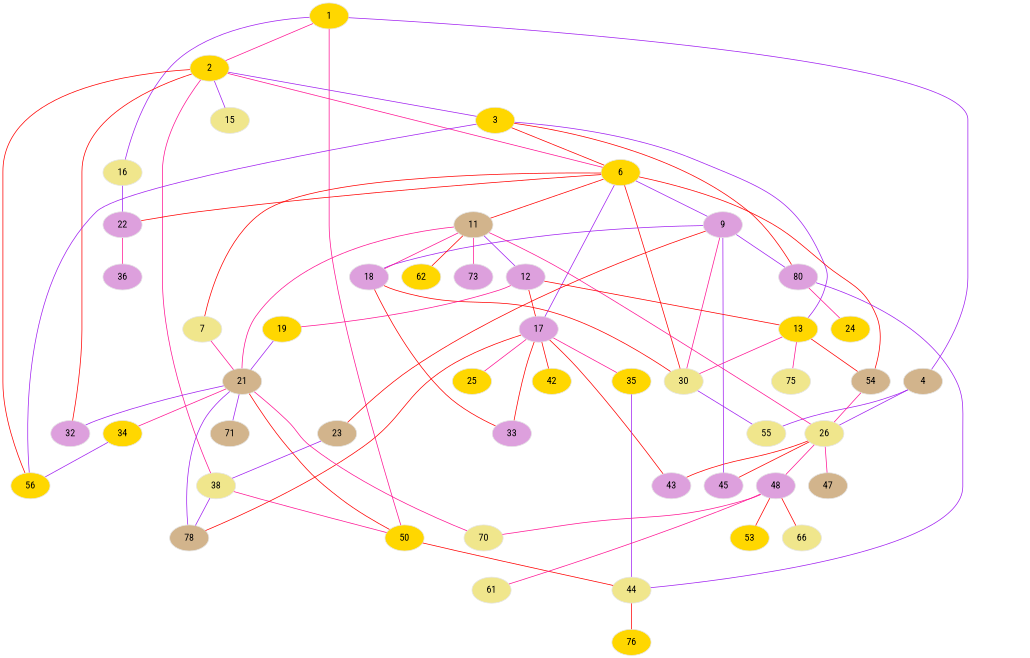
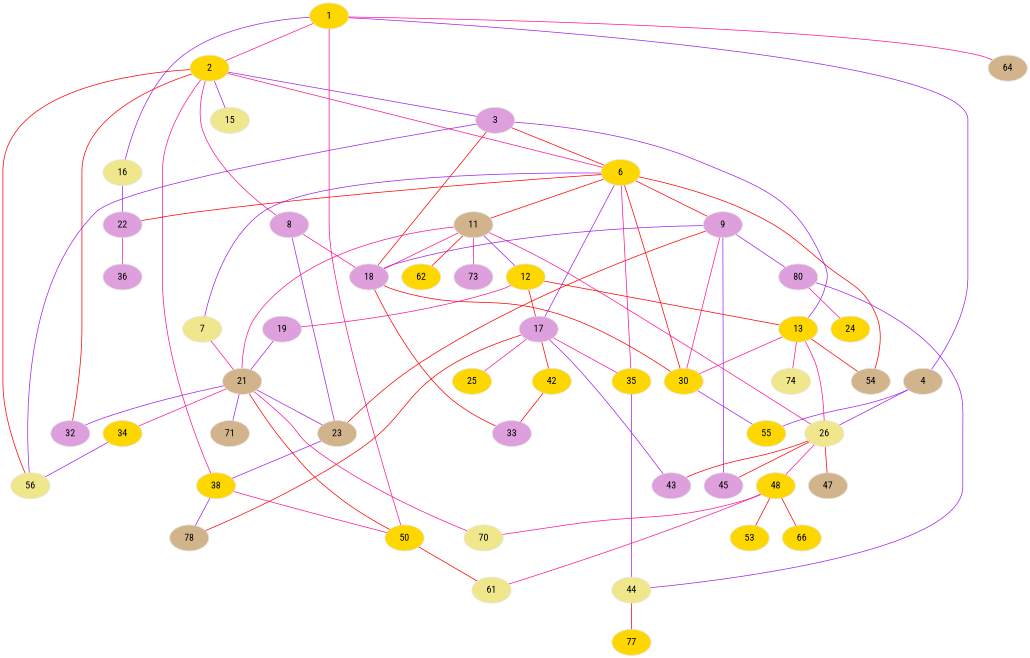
none -> (1008, 68)
(495, 120) -> (495, 120)
(669, 165) -> (432, 199)
(369, 184) -> (369, 184)
(672, 199) -> (672, 199)
none -> (289, 225)
(526, 277) -> (526, 277)
none -> (626, 277)
(282, 329) -> (282, 329)
(522, 381) -> (532, 407)
(684, 381) -> (684, 381)
(791, 381) -> (791, 381)
(852, 402) -> (820, 380)
(609, 405) -> (609, 405)
(766, 434) -> (766, 434)
(192, 452) -> (290, 407)
(826, 460) -> (826, 460)
(30, 486) -> (30, 486)
(216, 486) -> (216, 486)
(776, 486) -> (776, 486)
(802, 538) -> (802, 538)
(518, 565) -> (448, 564)
(631, 642) -> (631, 642)
